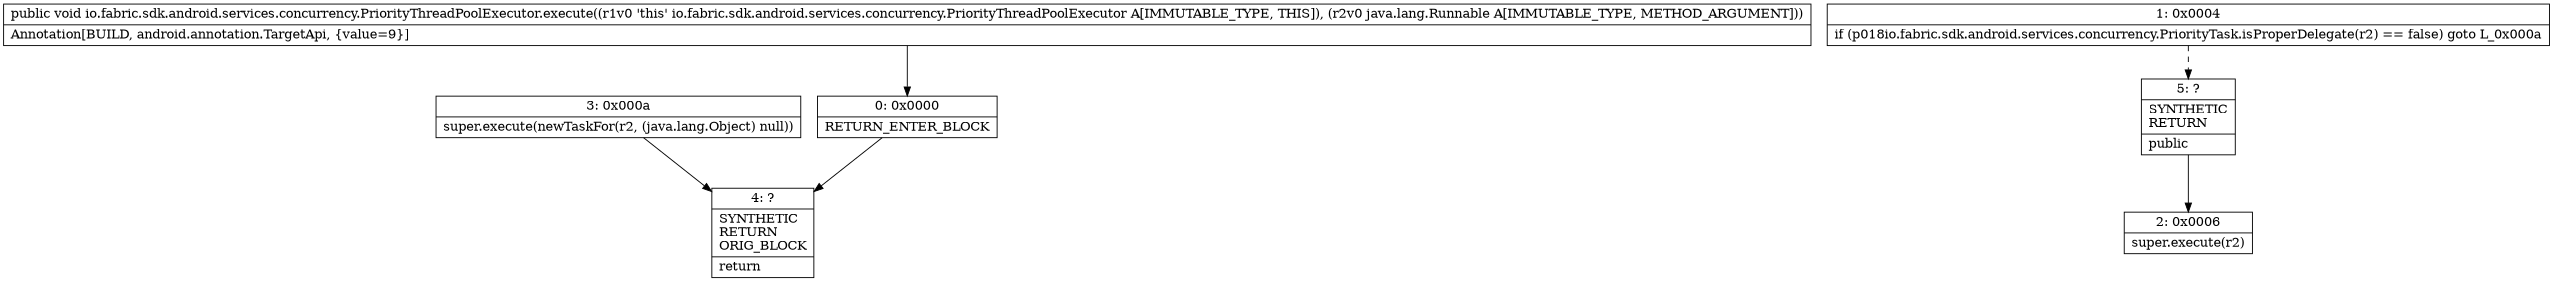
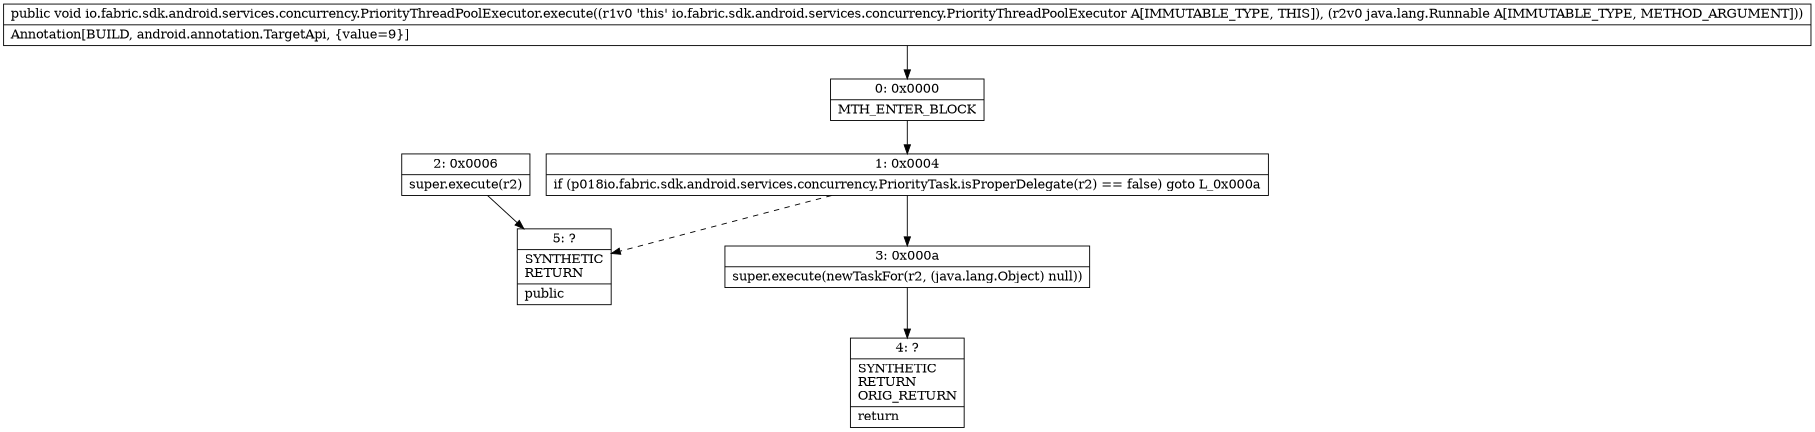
(907, 127) -> (907, 110)
(852, 162) -> (907, 133)
(2188, 179) -> (502, 209)
none -> (907, 216)
(763, 246) -> (907, 396)
